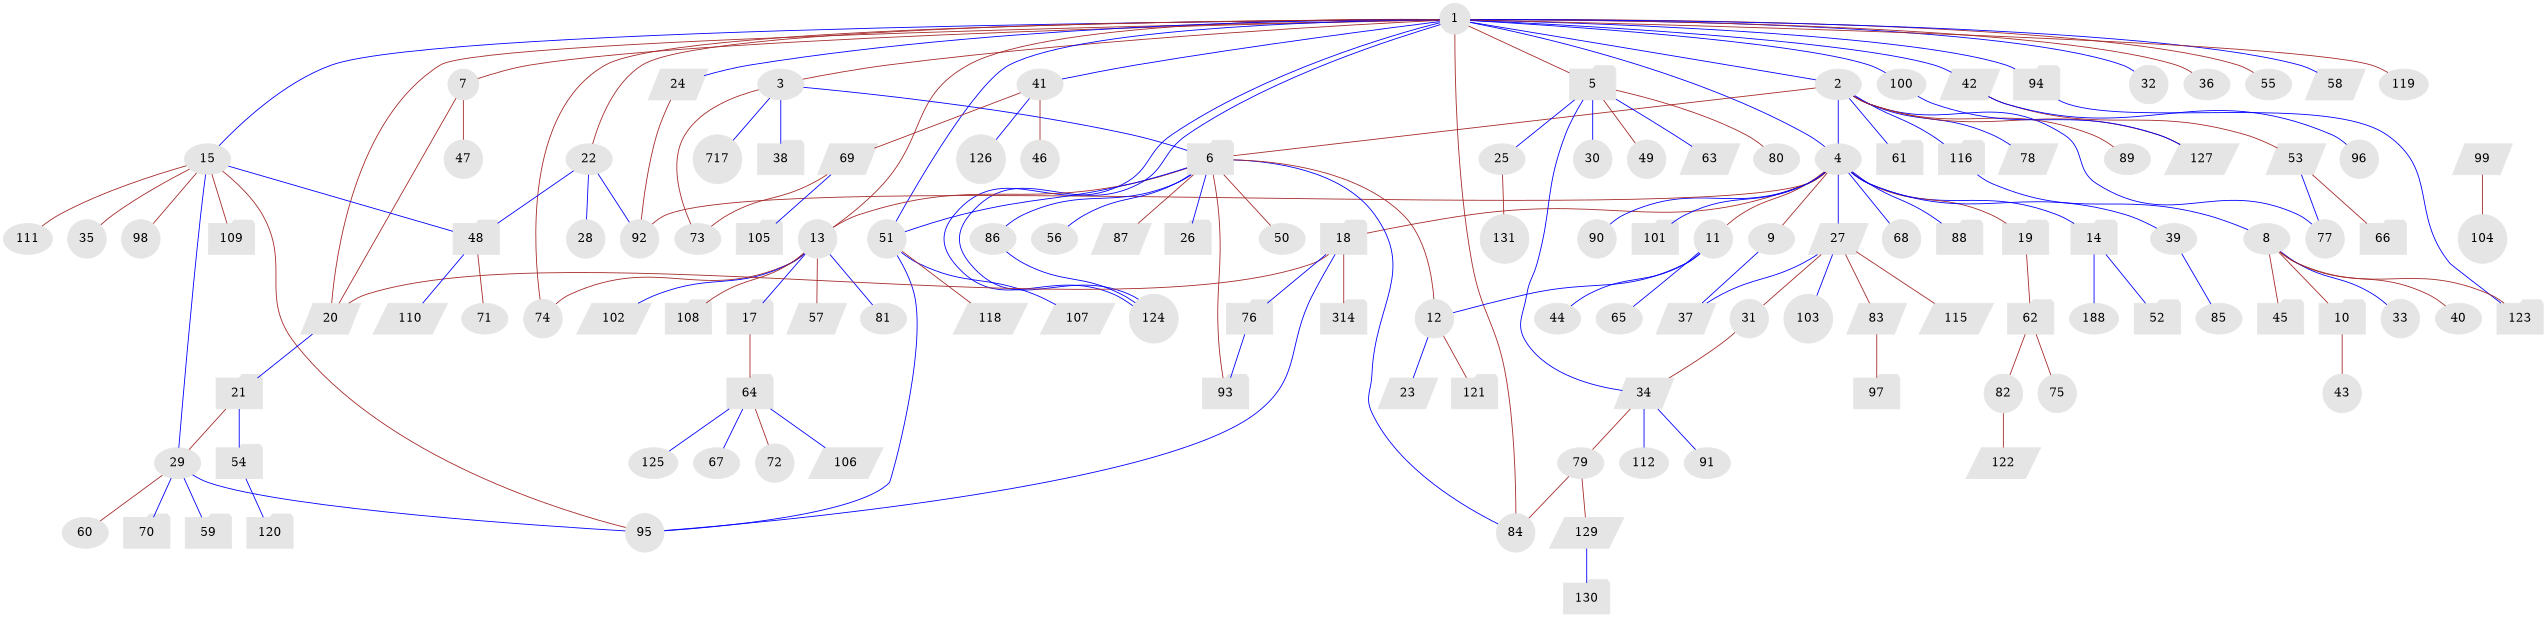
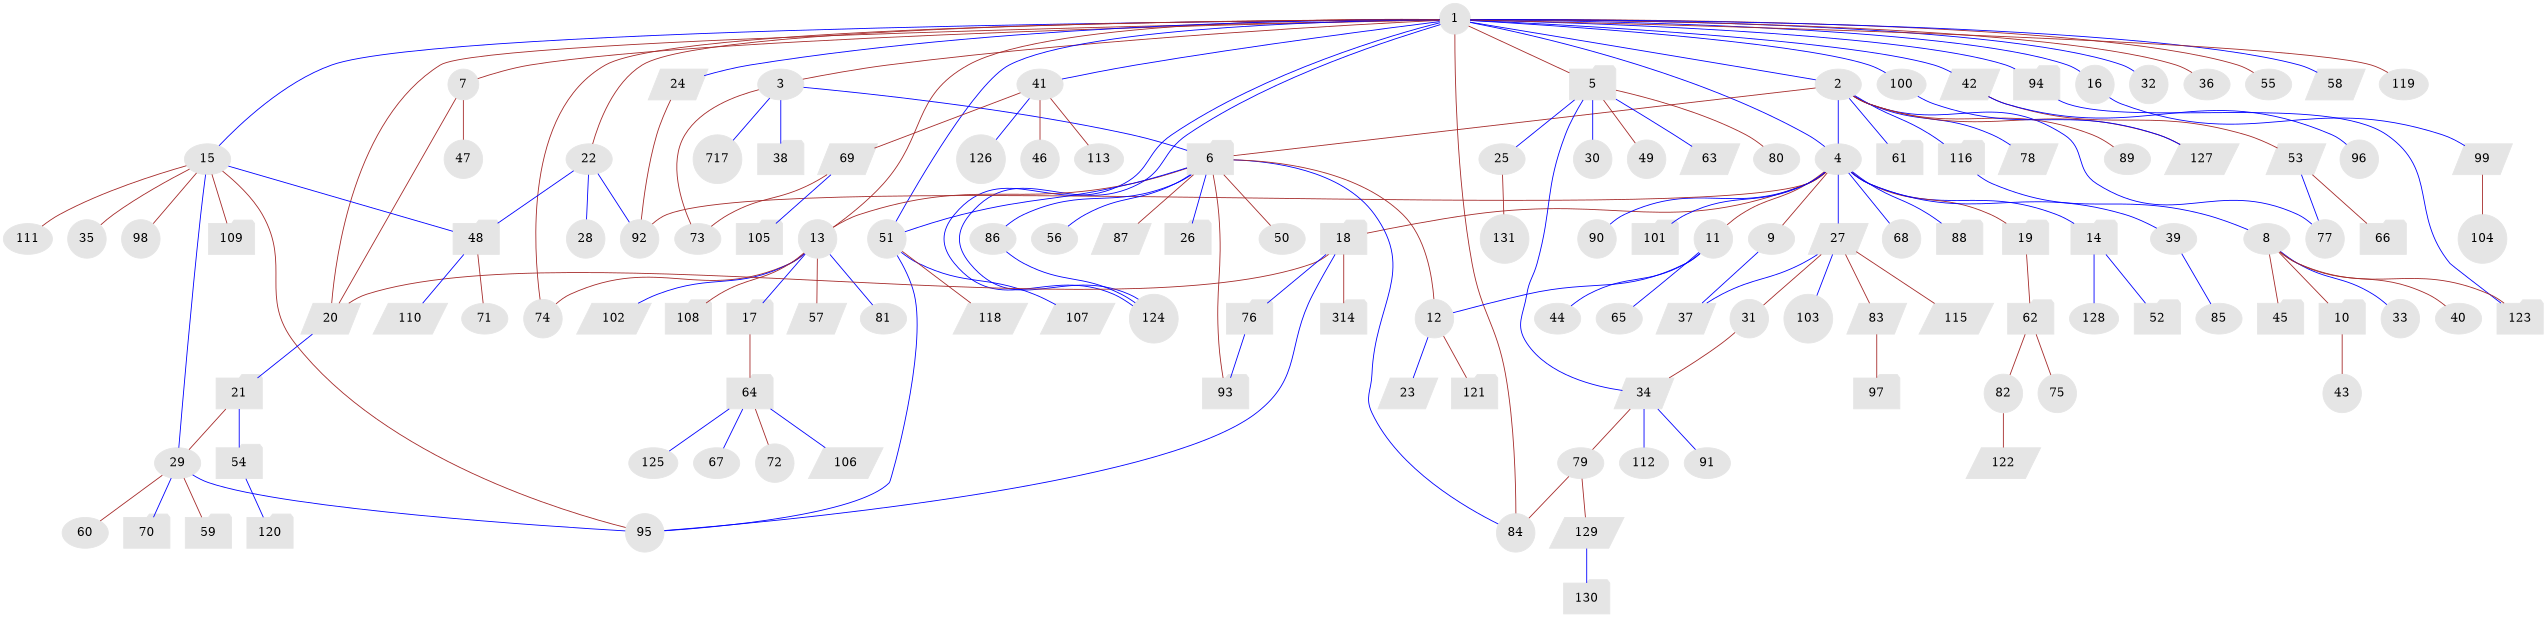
none -> (2095, 84)
none -> (1099, 159)
(2094, 319) -> (2094, 319)
(193, 498) -> (193, 498)
